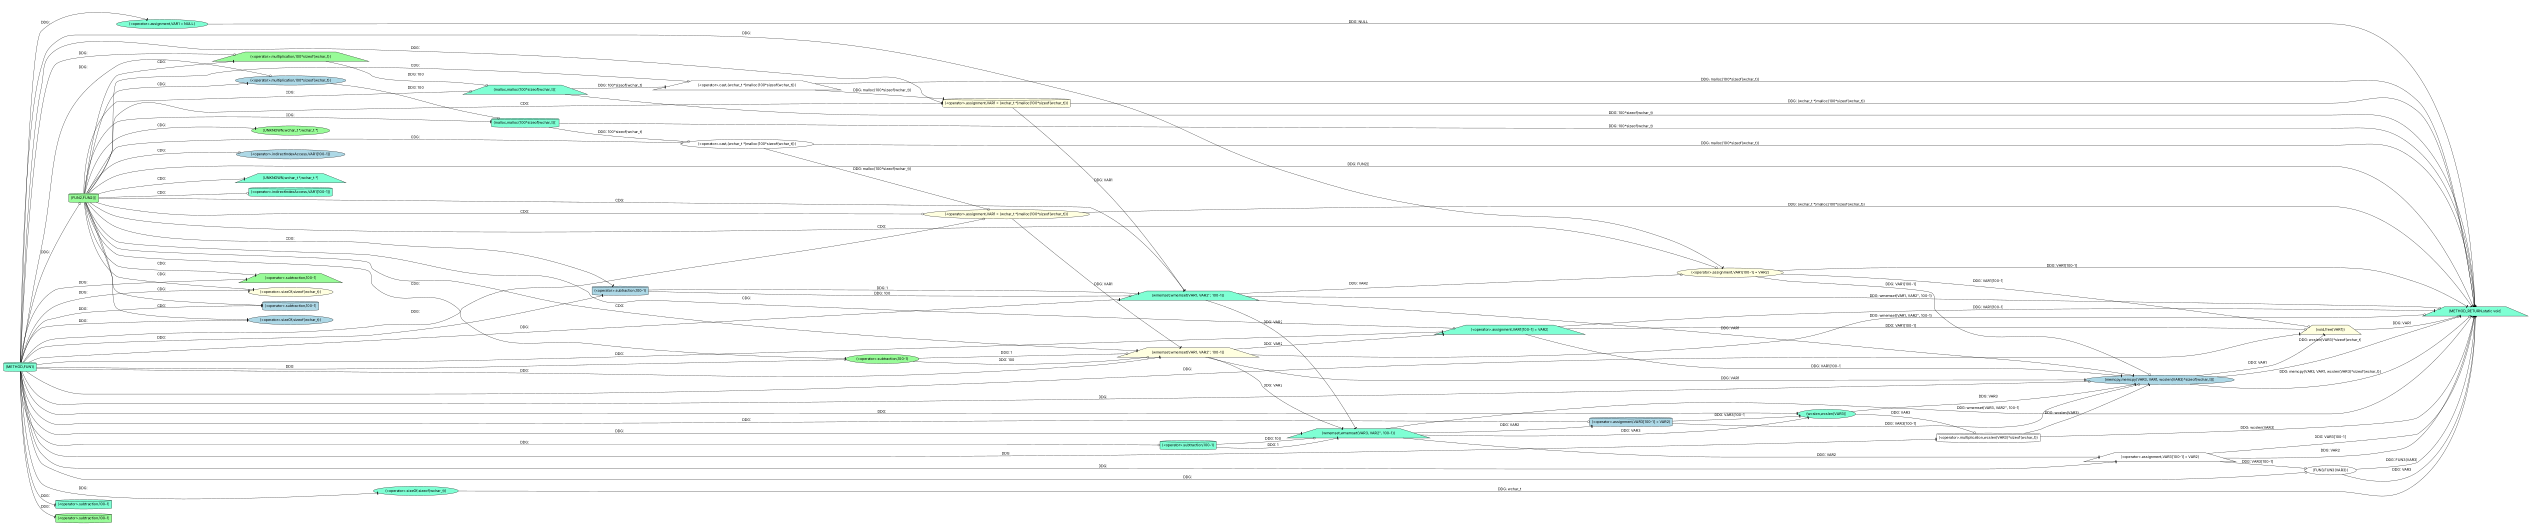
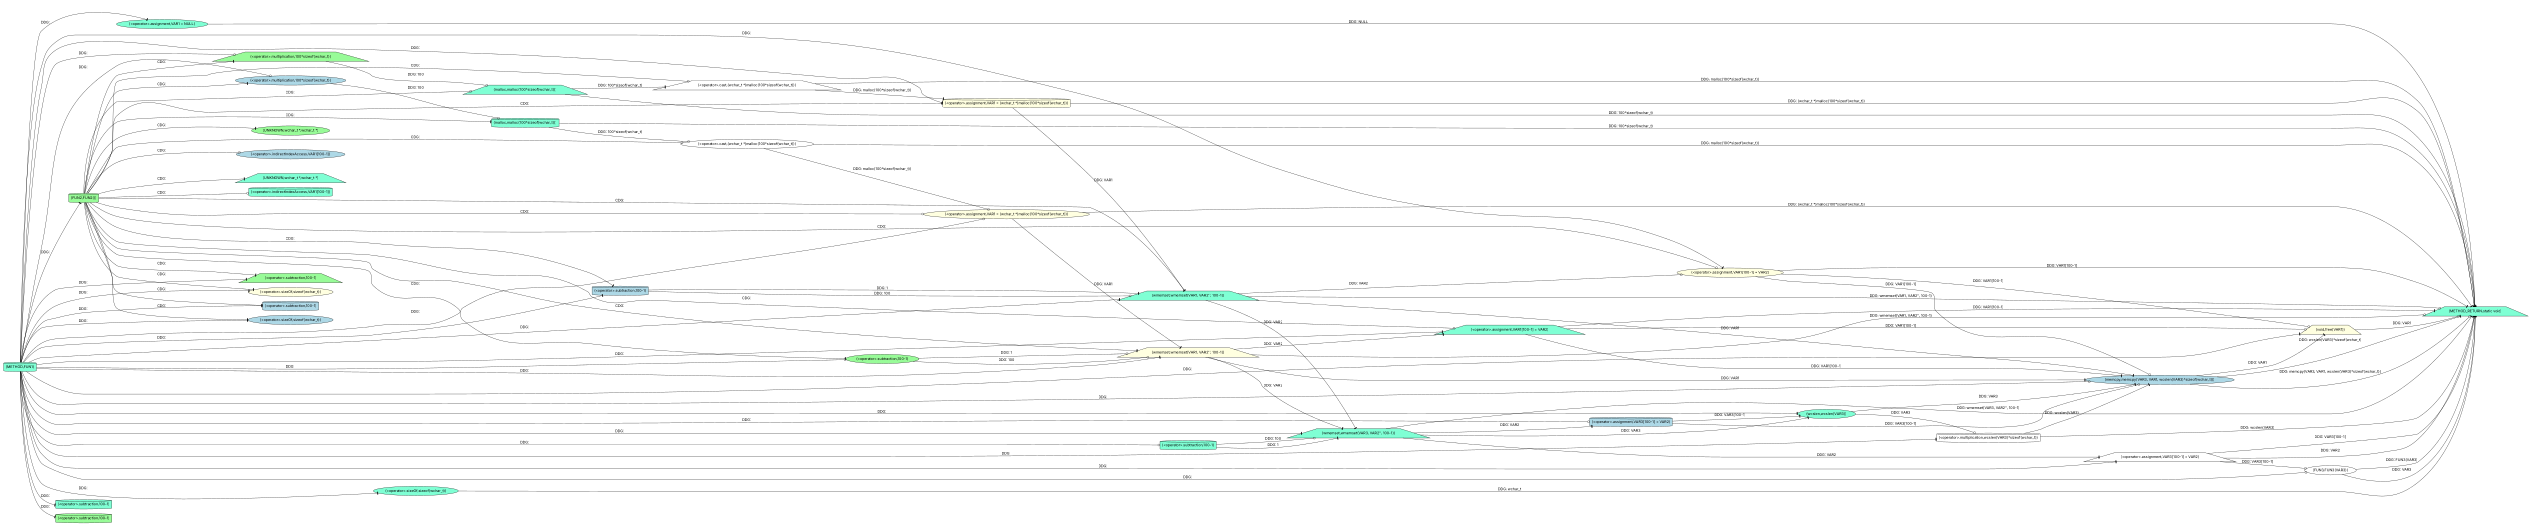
(1311, 166) -> none
(40, 279) -> (40, 279)
